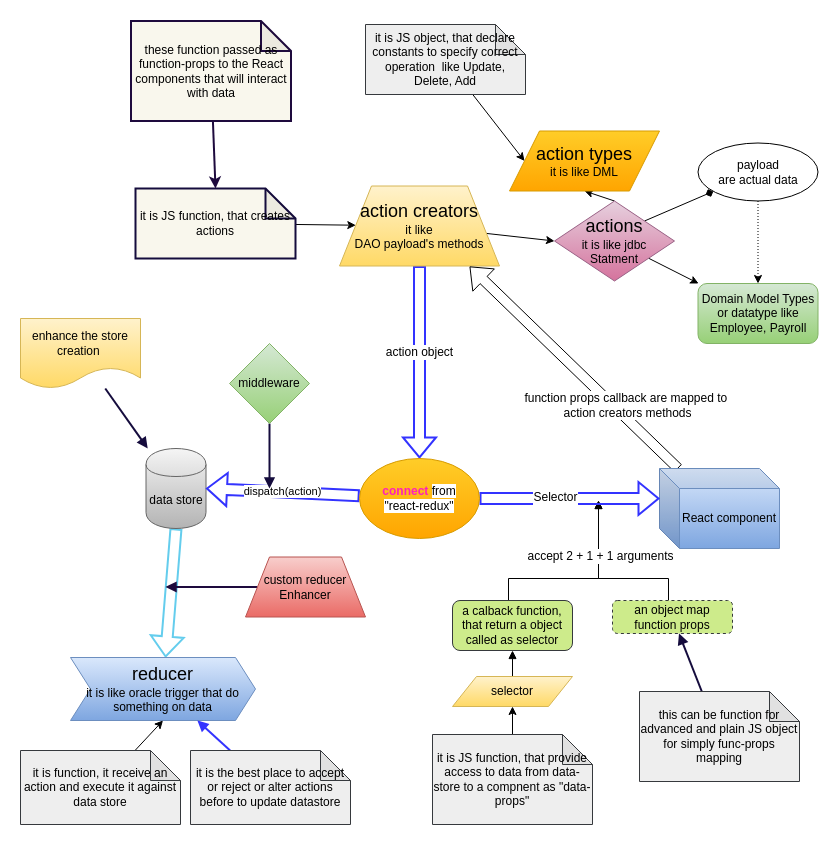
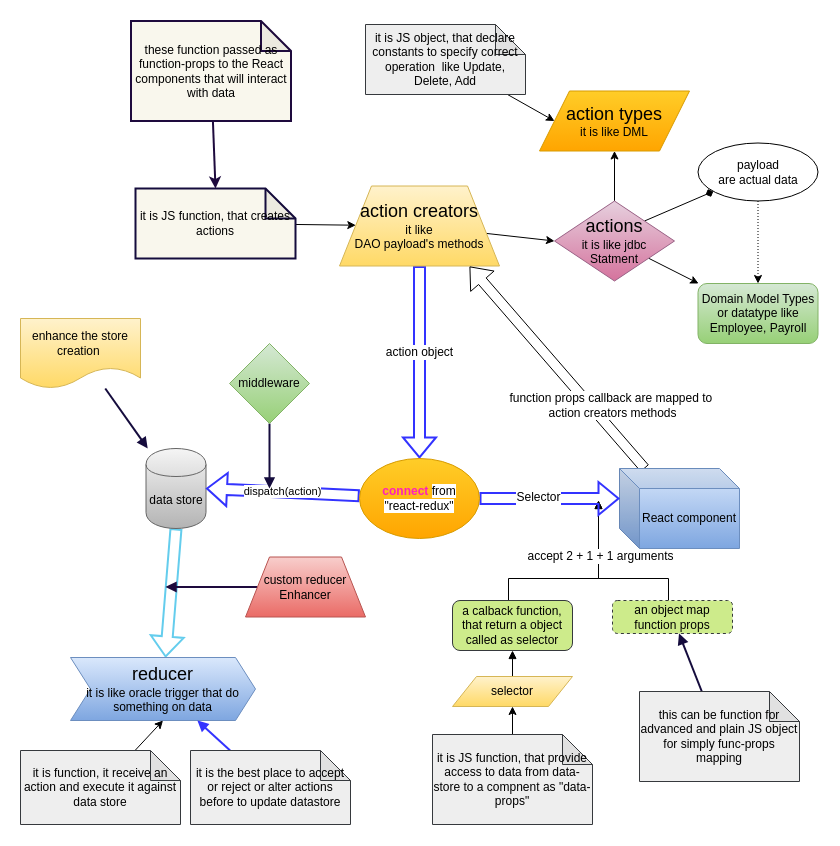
(585, 161) -> (615, 121)
(720, 509) -> (680, 509)
